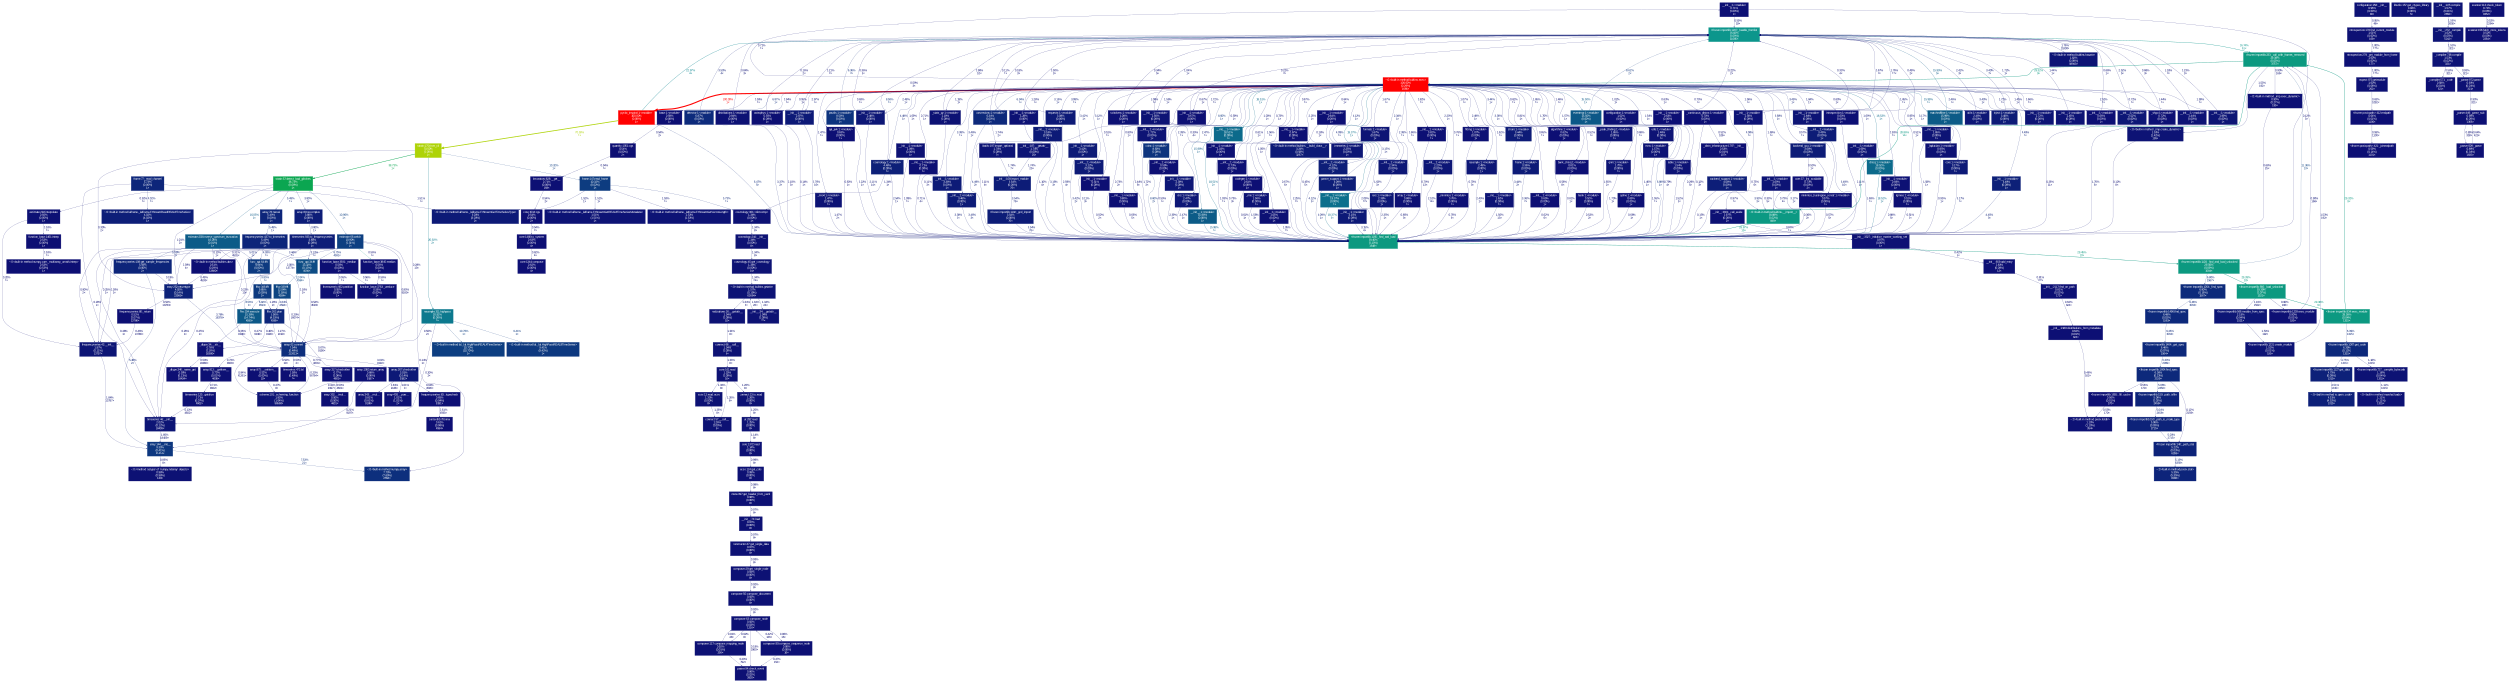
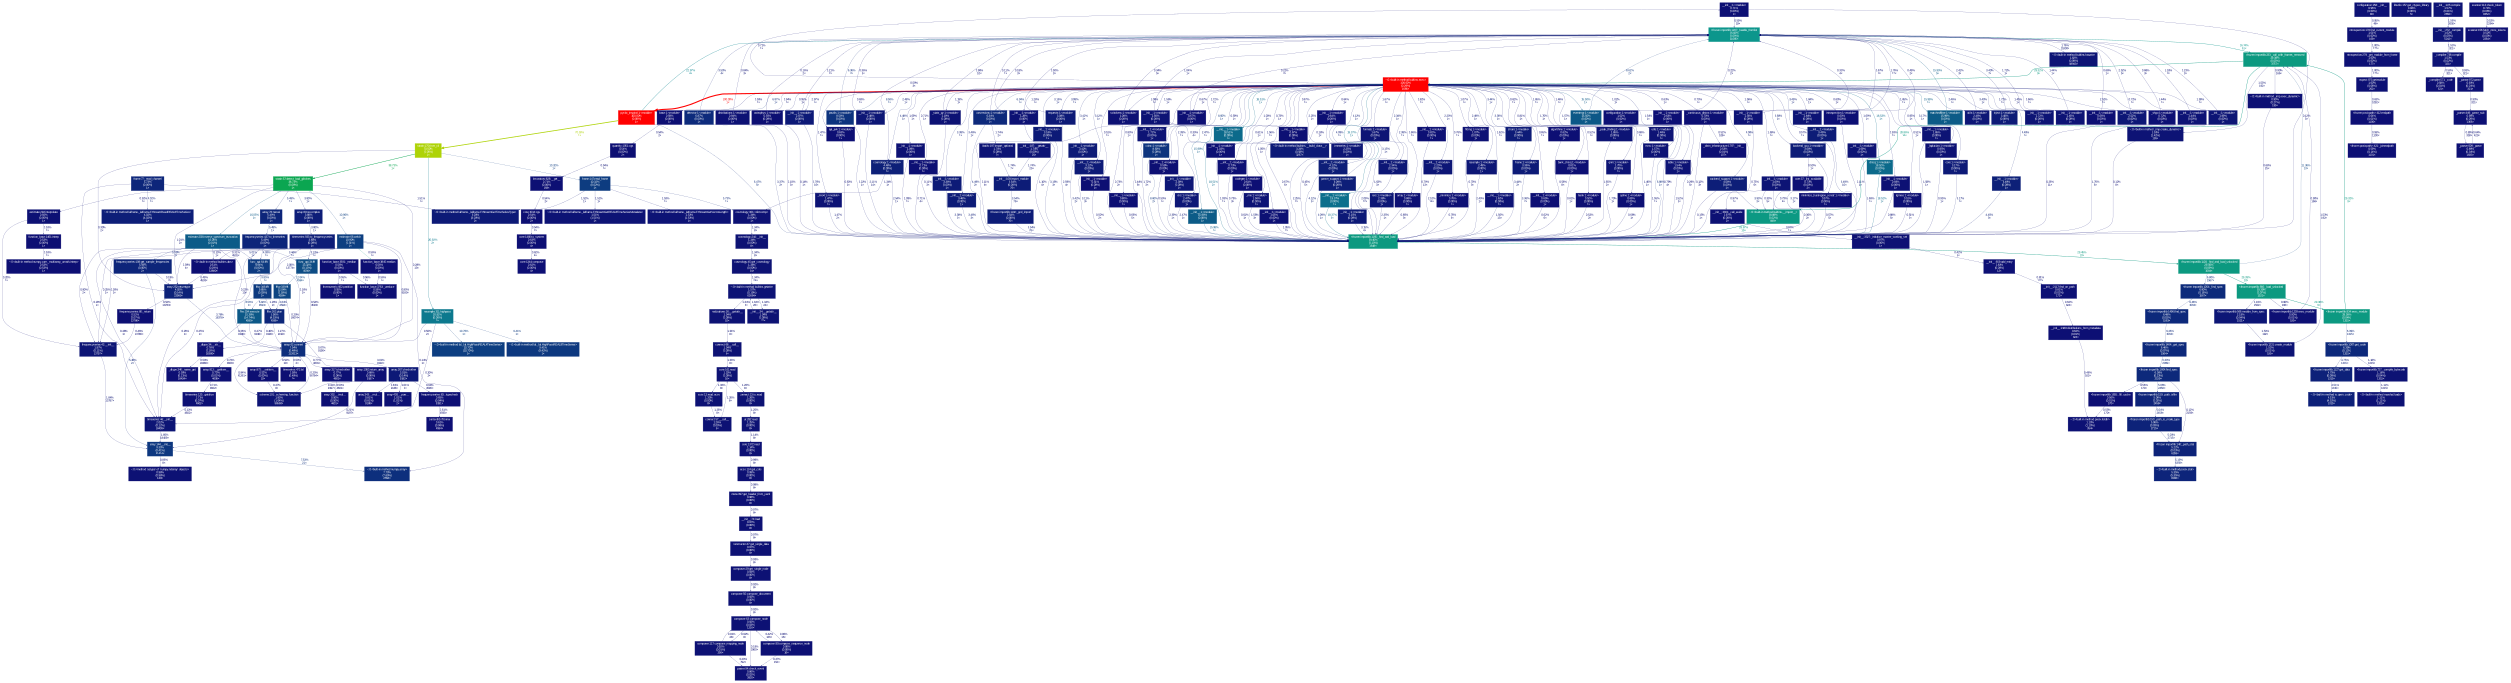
(328, 254) -> none
